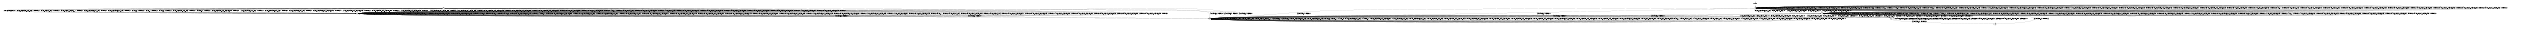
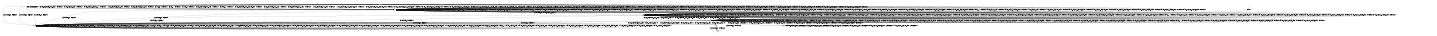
none -> (537, 13)
